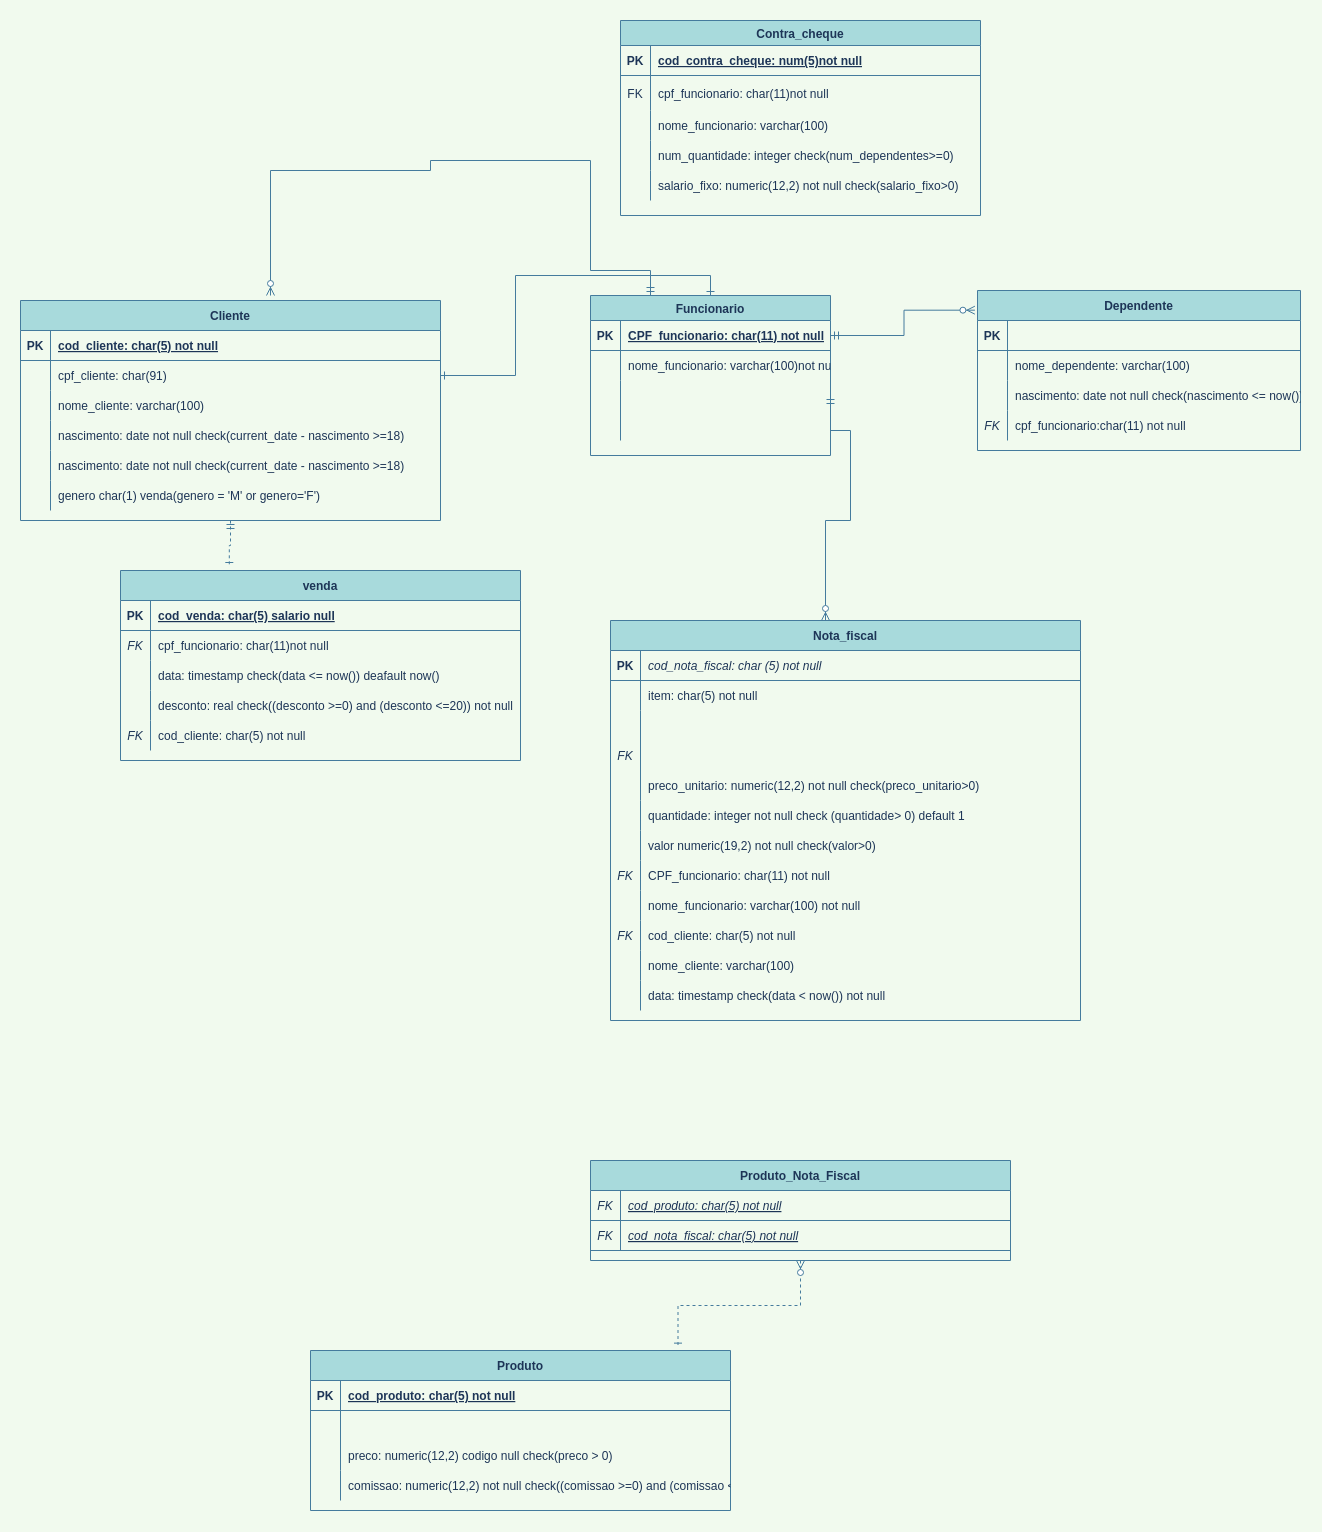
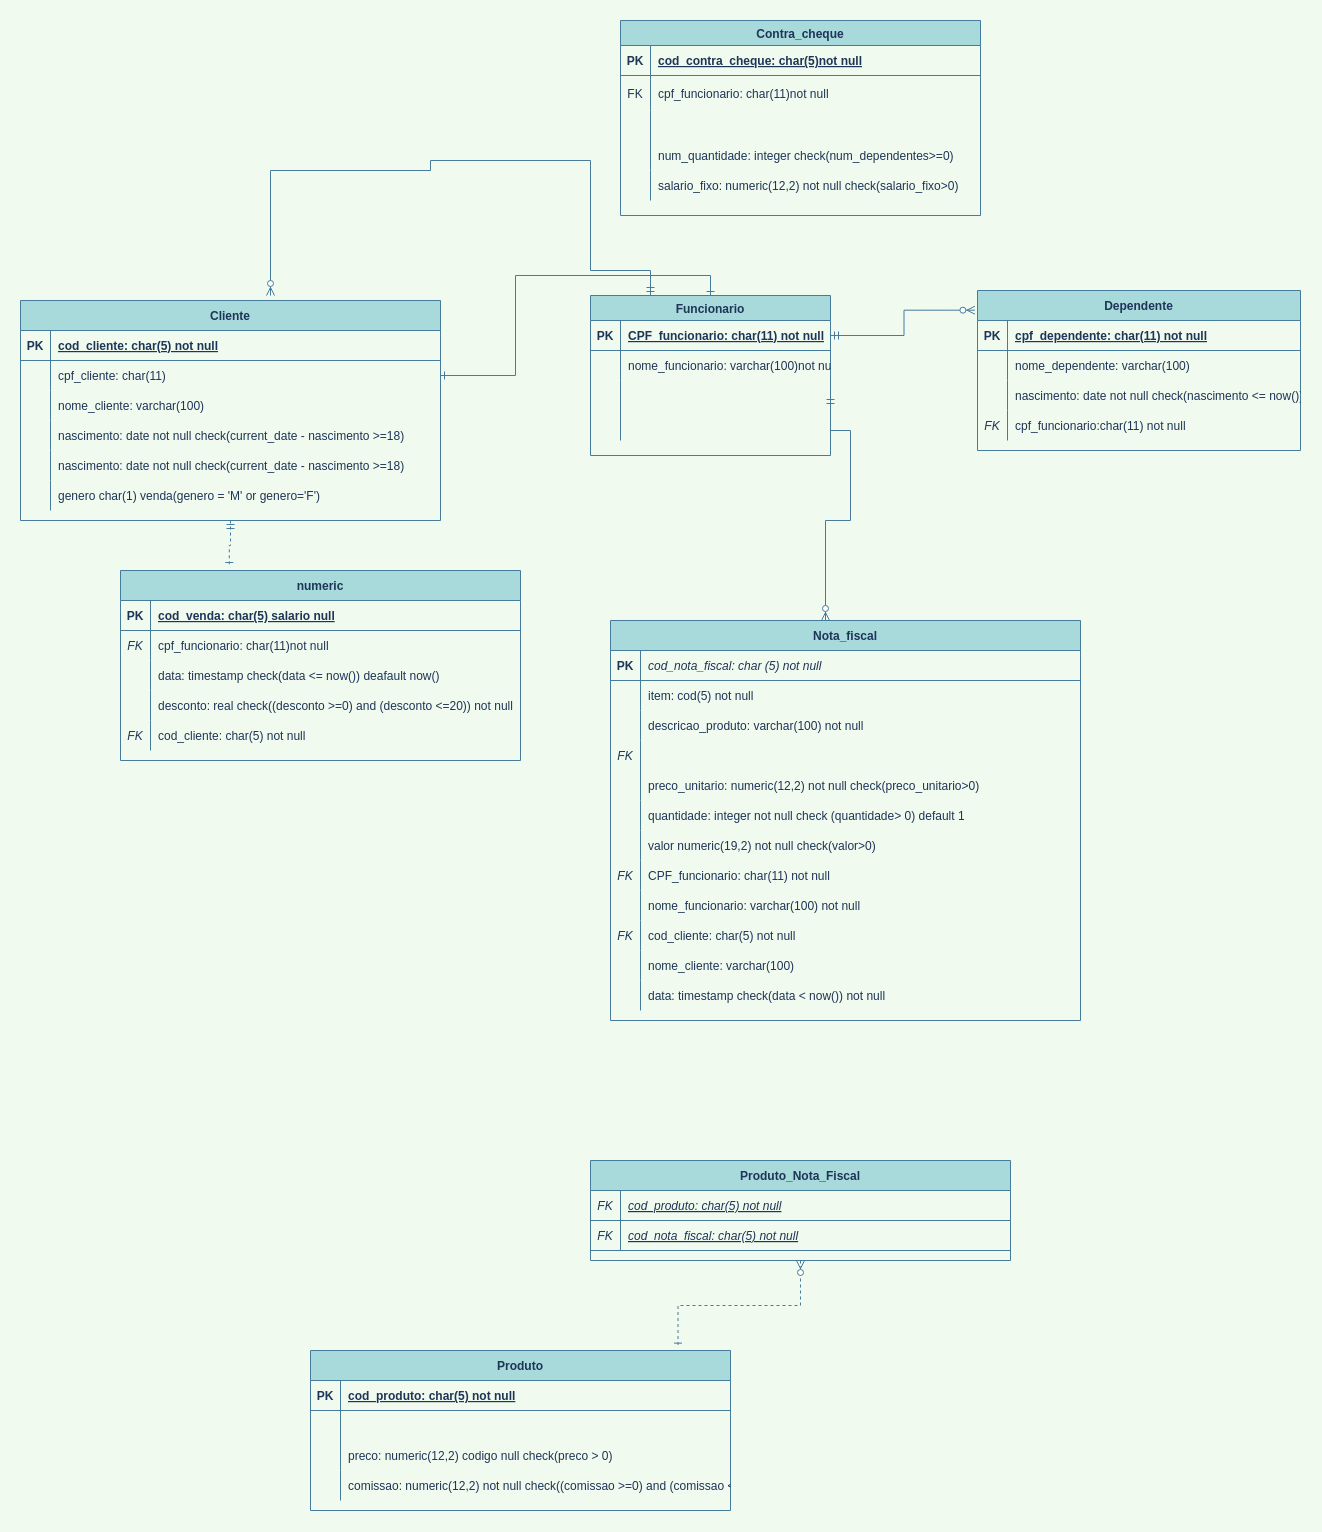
(761, 61) -> (764, 61)
(816, 126) -> none
none -> (1154, 336)
(122, 376) -> (122, 376)
(320, 586) -> (320, 586)
(711, 696) -> (708, 696)
none -> (861, 726)
